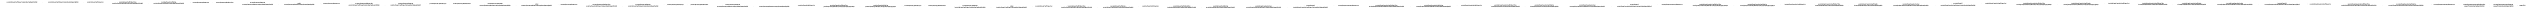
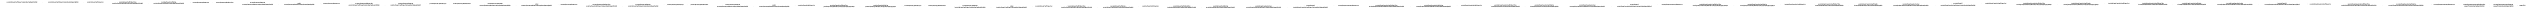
none -> (774, 5)
